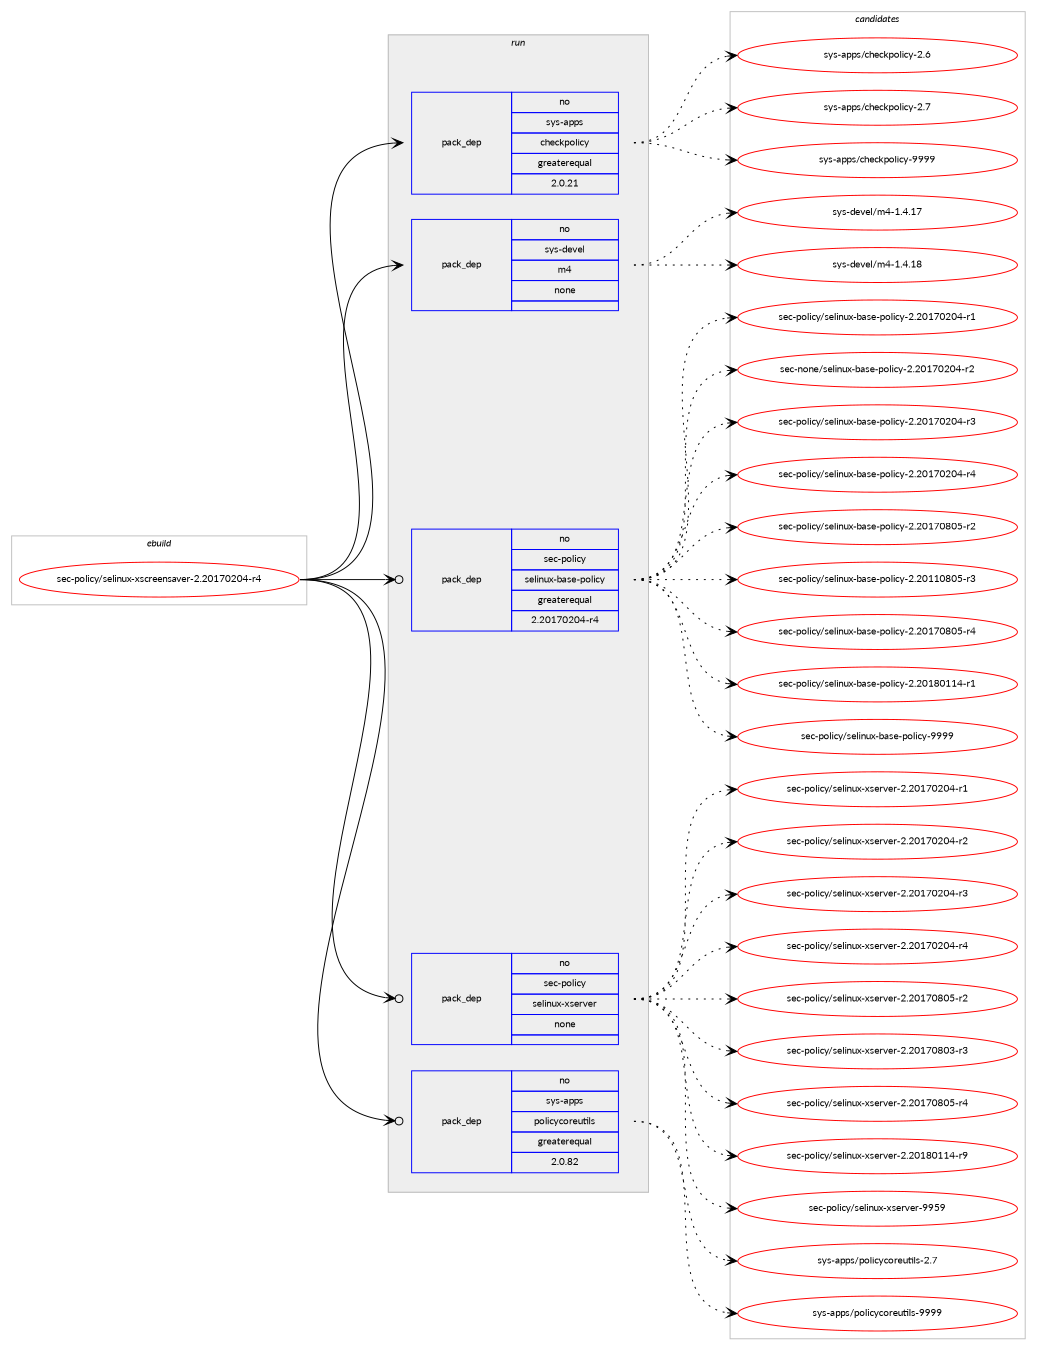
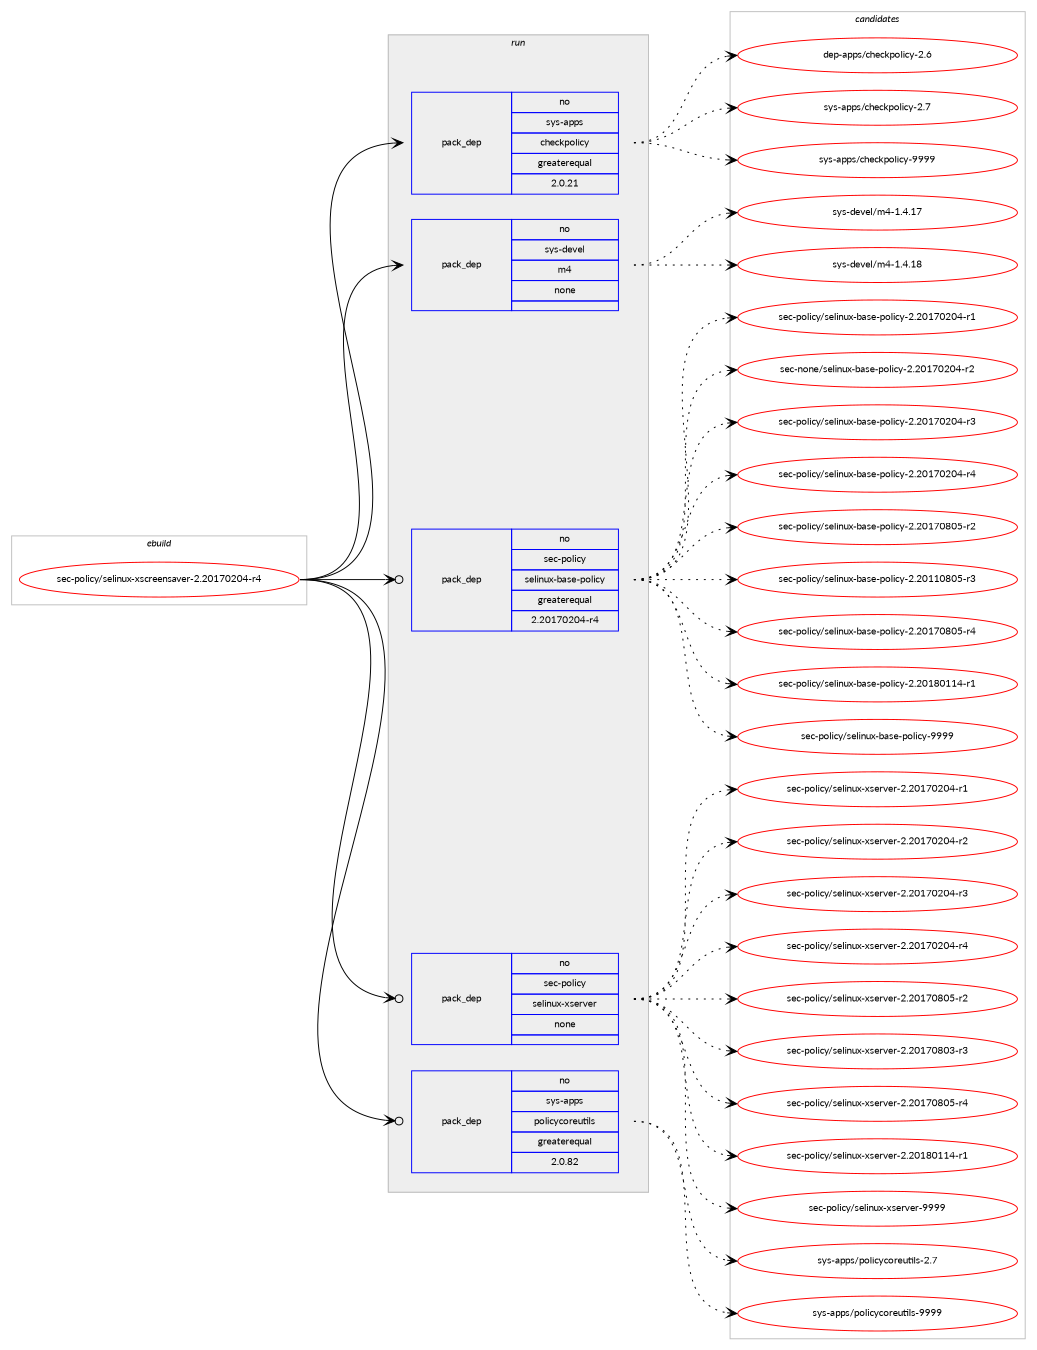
(878, 55) -> (878, 55)
(878, 1156) -> (878, 1156)
(878, 1209) -> (878, 1209)
